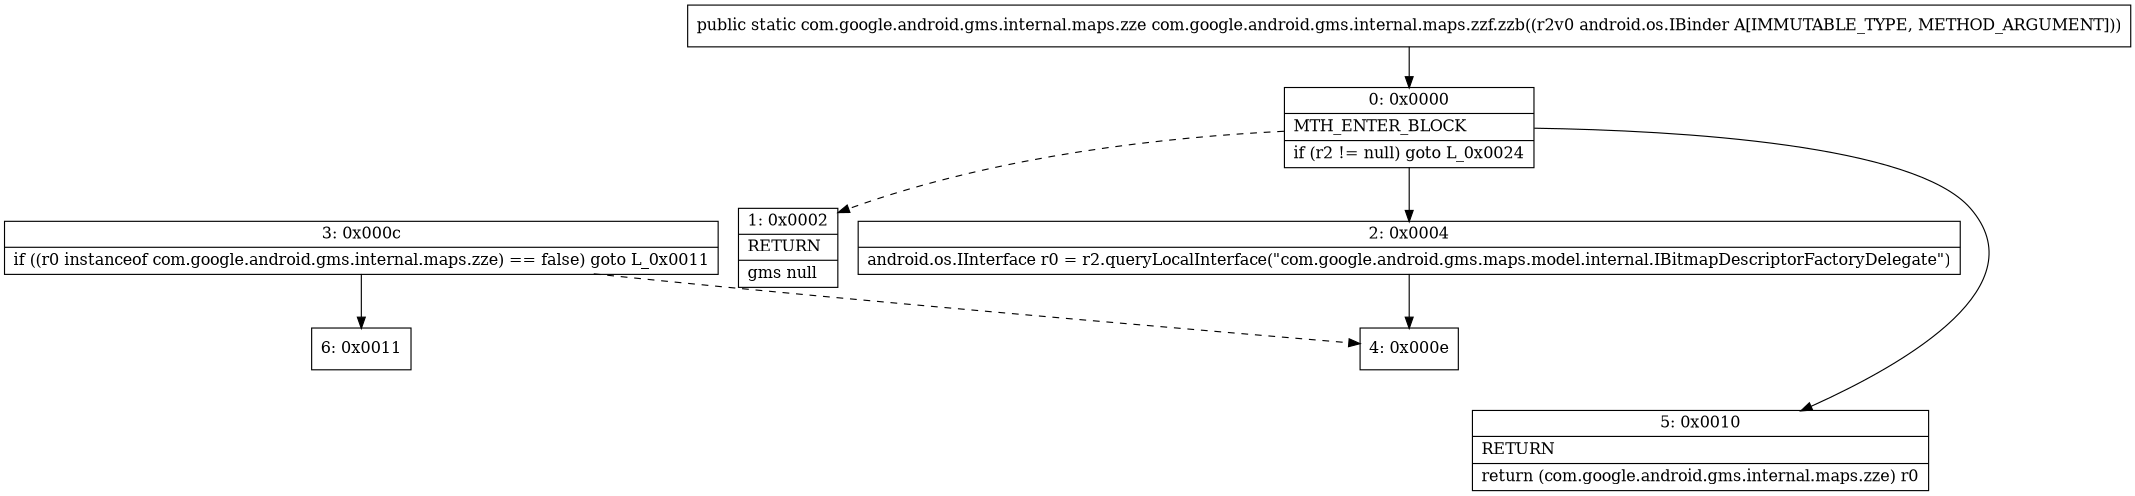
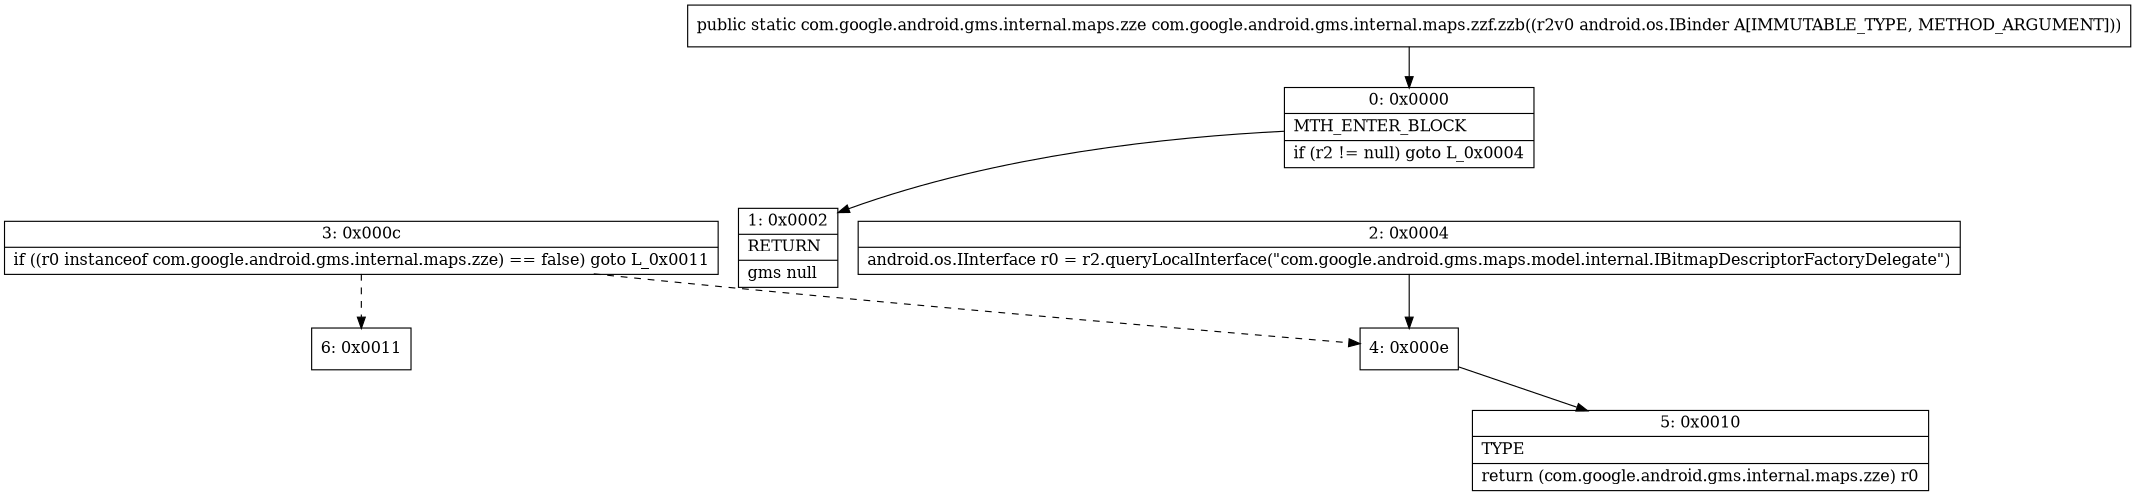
(1409, 154) -> (1409, 154)
(1064, 155) -> (1064, 155)
(1903, 170) -> (1518, 387)
(1409, 189) -> none
(361, 295) -> (361, 295)
(1518, 449) -> (1503, 449)
